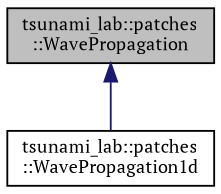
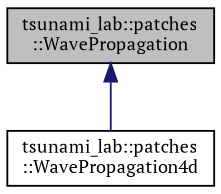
(111, 158) -> (111, 158)
